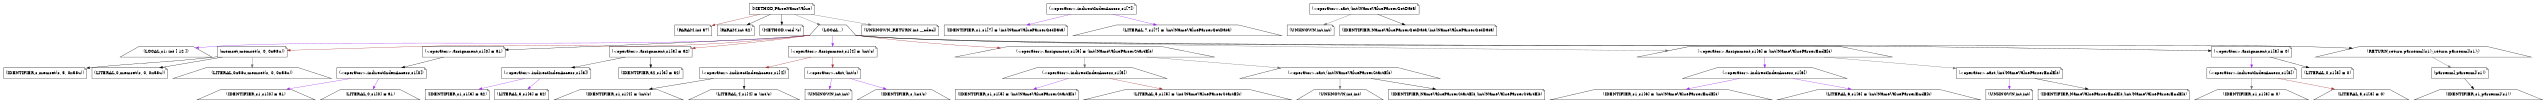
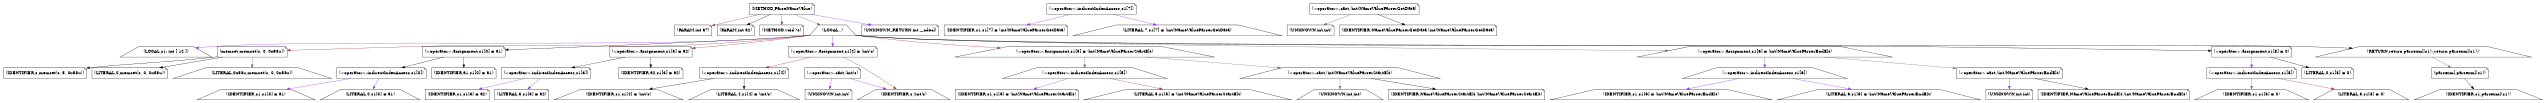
(782, 18) -> (782, 18)
(840, 19) -> (840, 19)
(833, 61) -> (869, 71)
none -> (464, 73)
